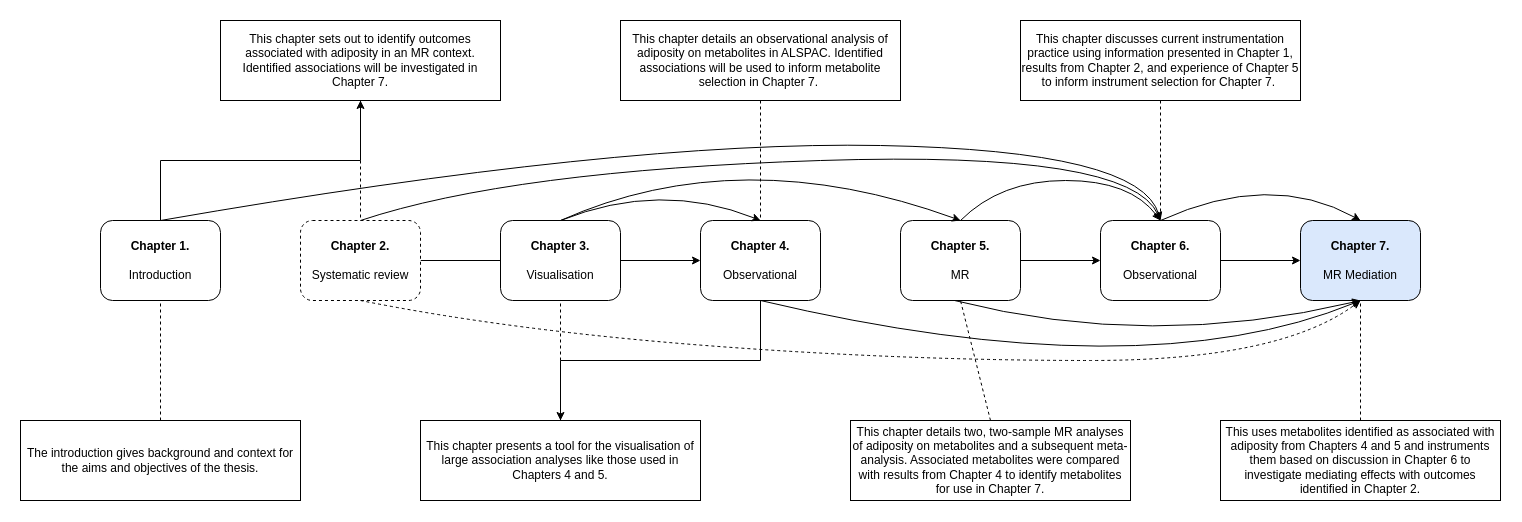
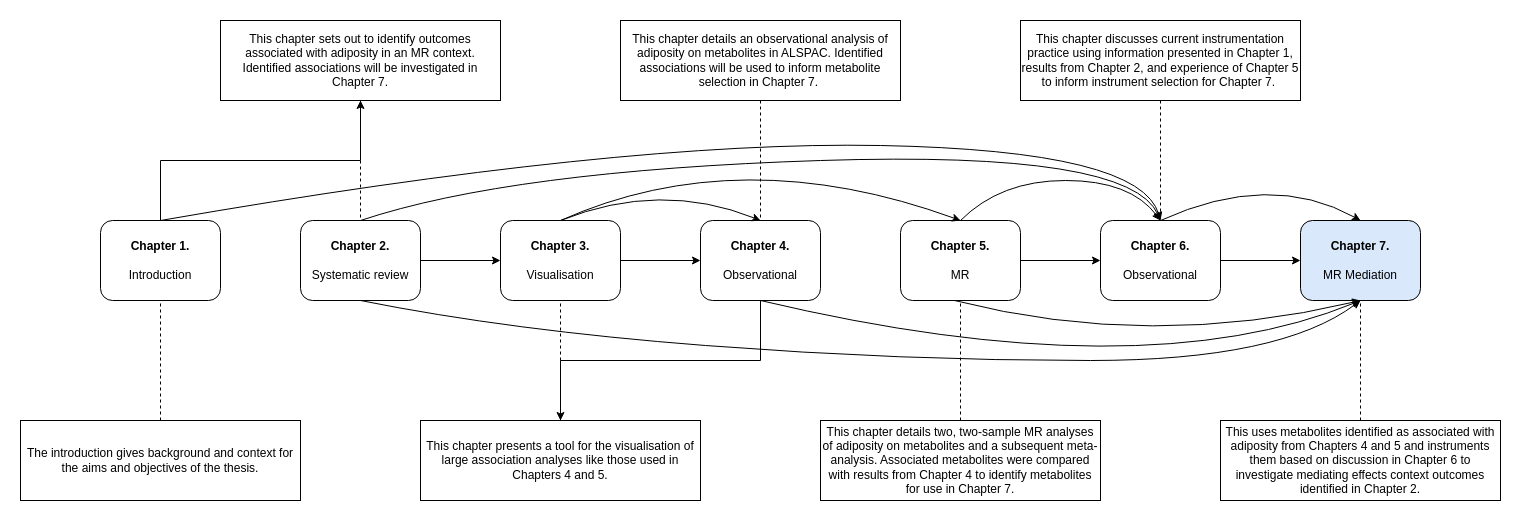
(361, 261) -> (361, 261)
(495, 261) -> (492, 261)
(860, 355) -> (860, 355)
(991, 461) -> (961, 461)
(1361, 461) -> (1361, 461)
